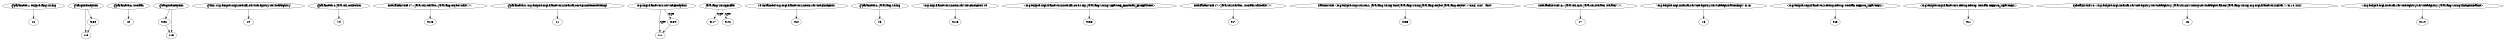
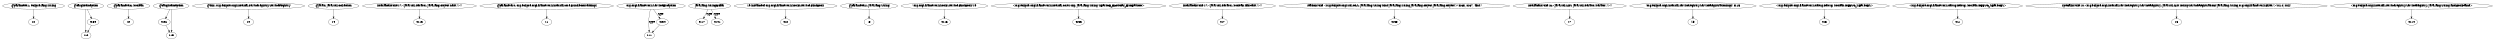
(339, 6) -> (334, 6)
